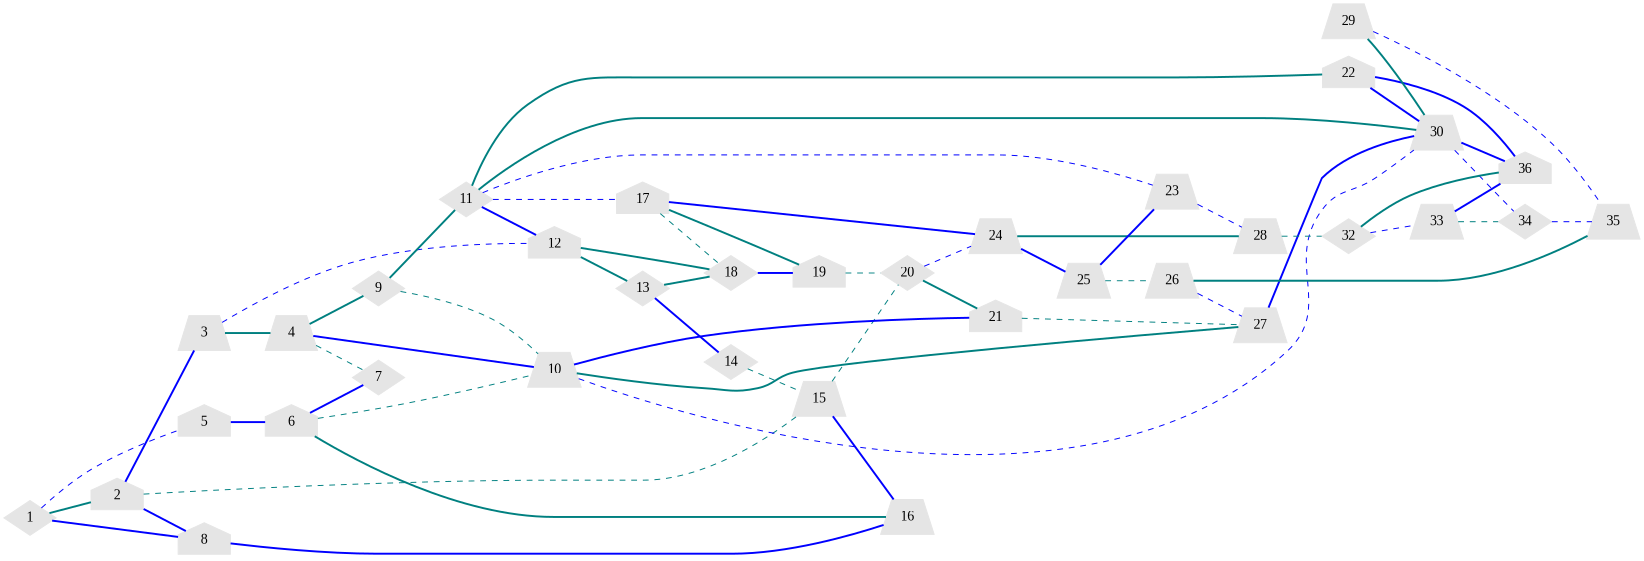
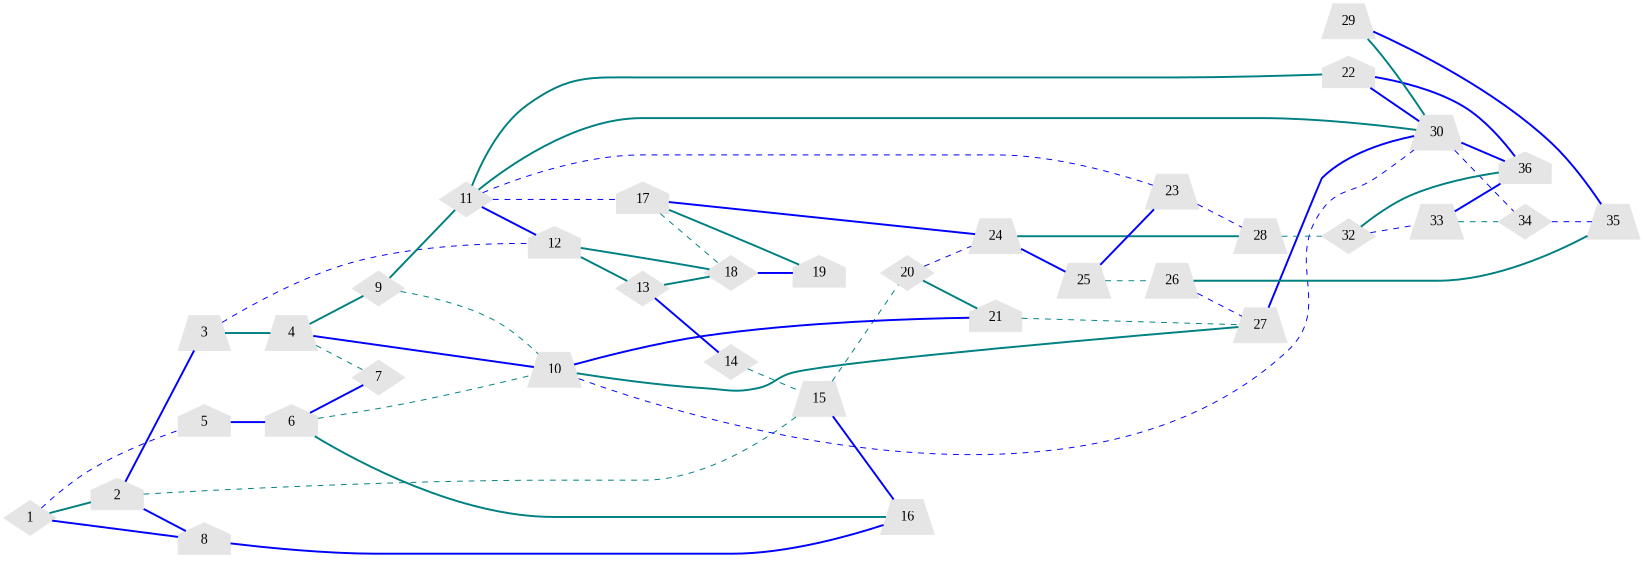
(1500, 102) -> (1500, 102)
(863, 273) -> none
